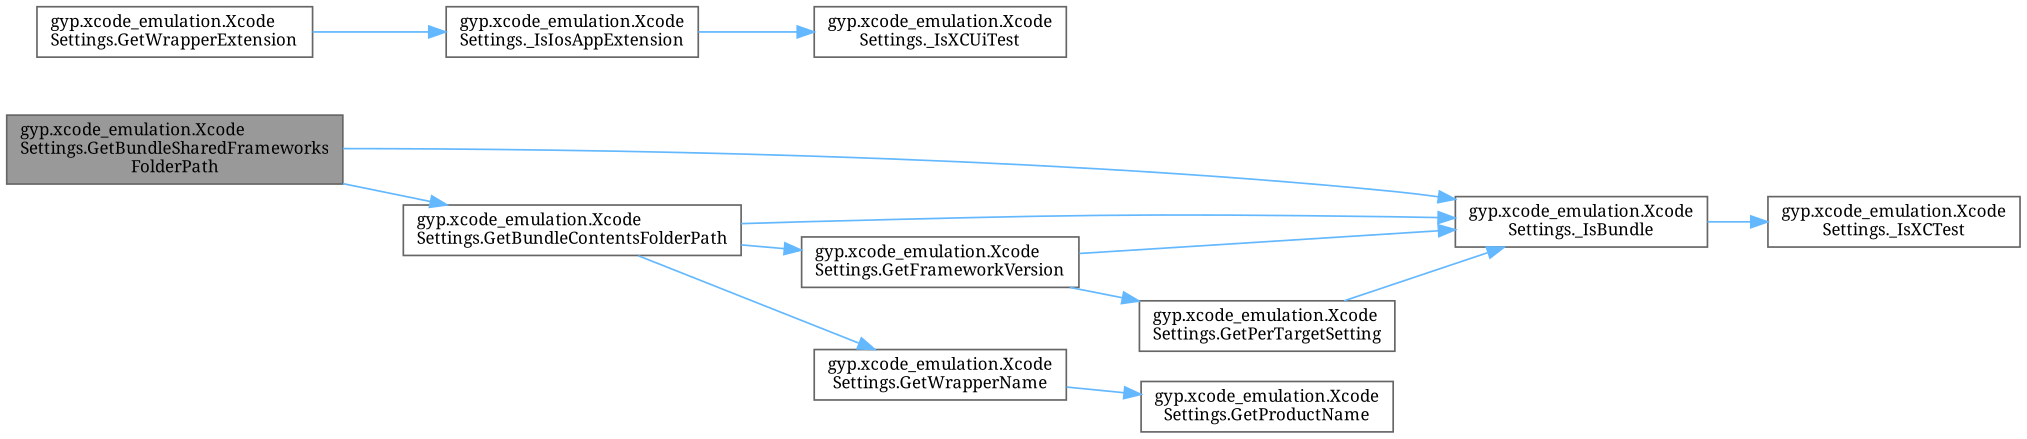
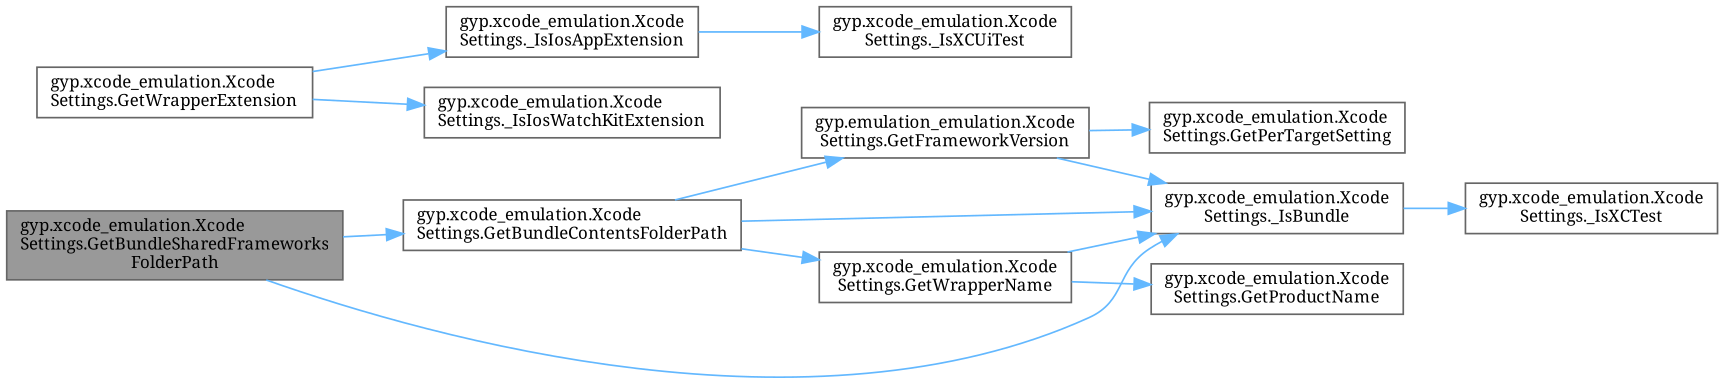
none -> (572, 113)
(940, 262) -> (945, 133)
(1416, 277) -> (1103, 245)
